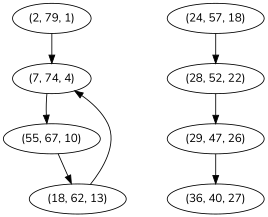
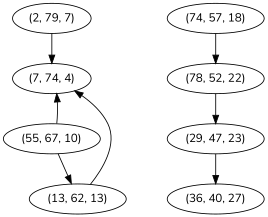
(52, 18) -> (52, 18)
(216, 18) -> (216, 18)
(216, 79) -> (216, 79)
(46, 104) -> (57, 113)
(216, 139) -> (216, 139)
(78, 199) -> (78, 199)
